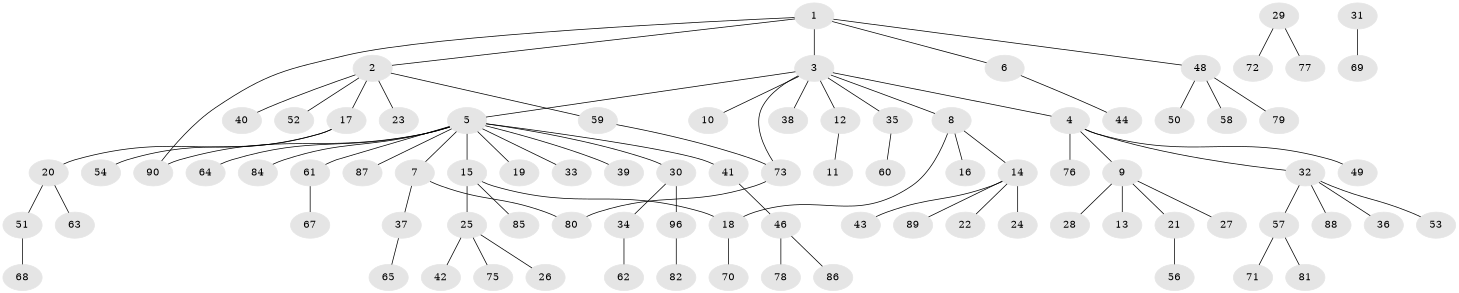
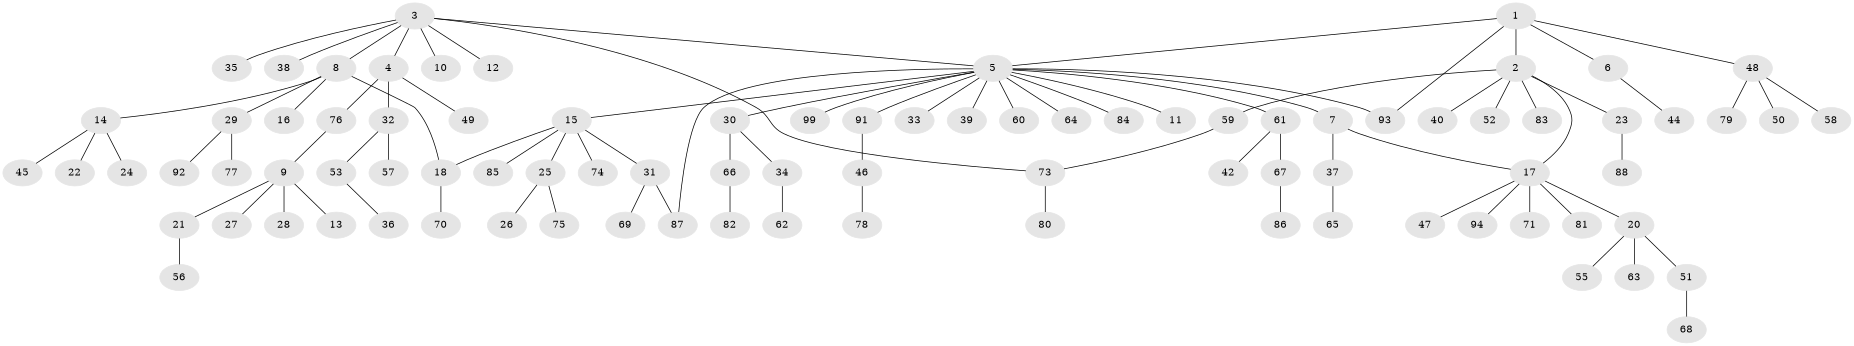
(814, 42) -> (1255, 42)
(1253, 68) -> (179, 173)
none -> (284, 94)
none -> (1542, 121)
none -> (611, 147)
(837, 147) -> (1087, 89)
(889, 147) -> (1006, 94)
(1096, 147) -> (310, 147)
(101, 173) -> (1477, 225)
(153, 173) -> (1385, 121)
(519, 173) -> (810, 121)
none -> (598, 173)
(729, 173) -> (862, 121)
(483, 197) -> (1428, 153)
none -> (664, 199)
(1318, 199) -> (1622, 147)
(1345, 199) -> (362, 199)
(676, 225) -> (730, 173)
(861, 225) -> (23, 173)
(913, 225) -> none
none -> (1425, 225)
(454, 251) -> (1255, 147)
(807, 251) -> (1281, 199)
(1266, 251) -> (1530, 199)
(1292, 251) -> (1556, 199)
none -> (1582, 277)
